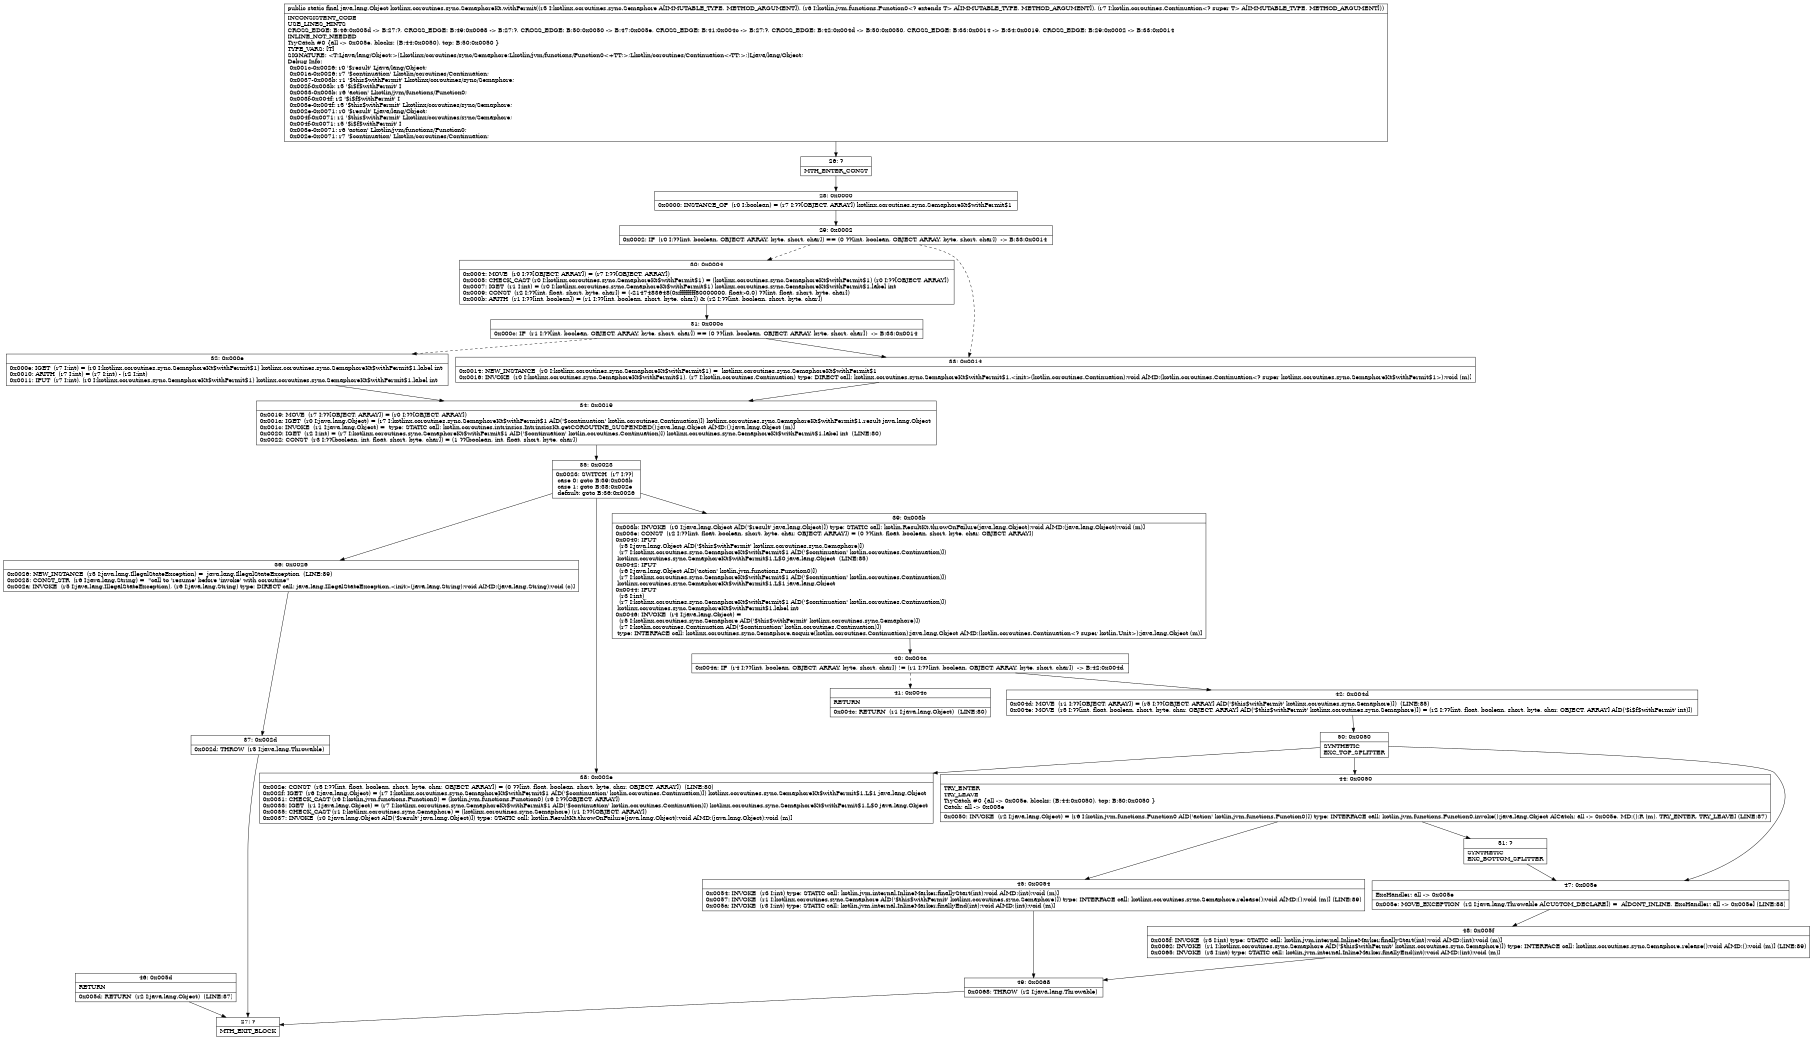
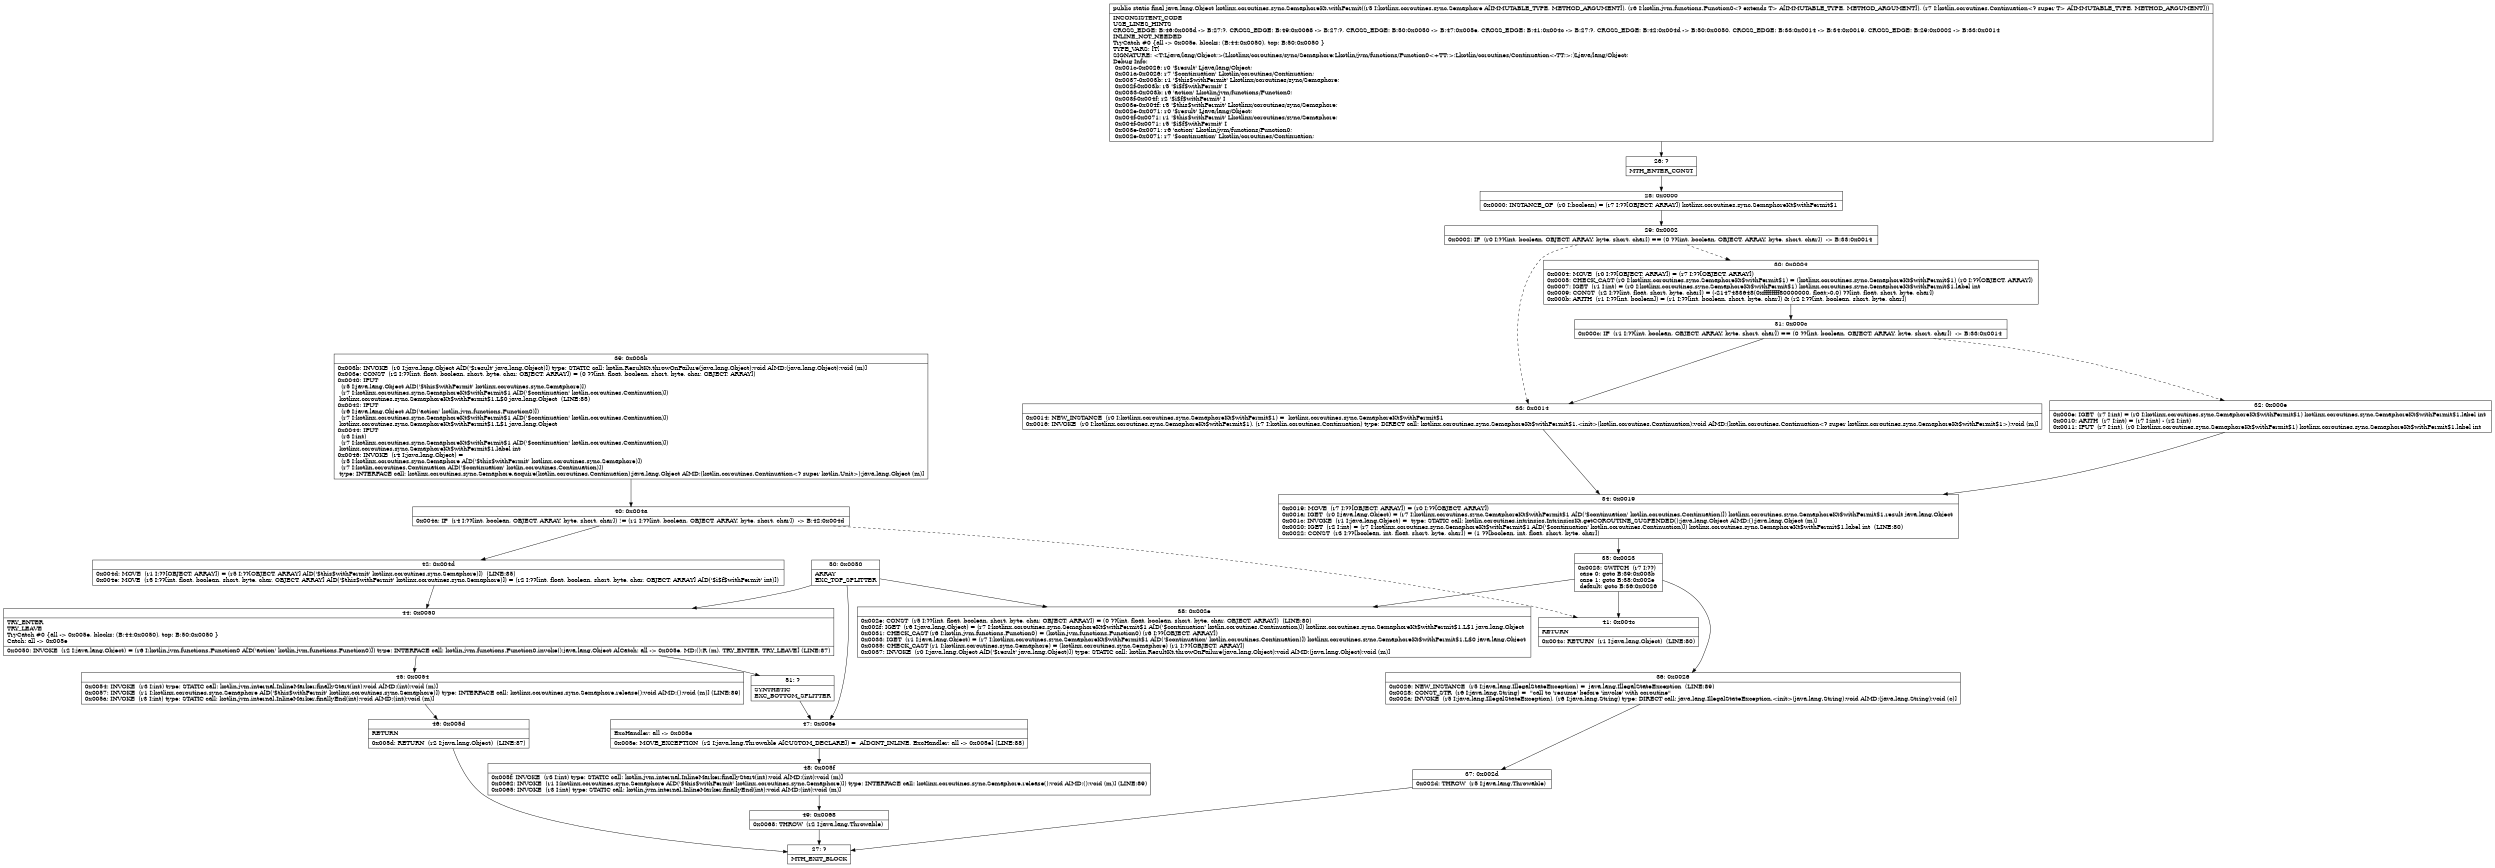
(672, 503) -> (1619, 603)
(1353, 722) -> (431, 595)
(1342, 746) -> (825, 574)
(1034, 942) -> (430, 710)
